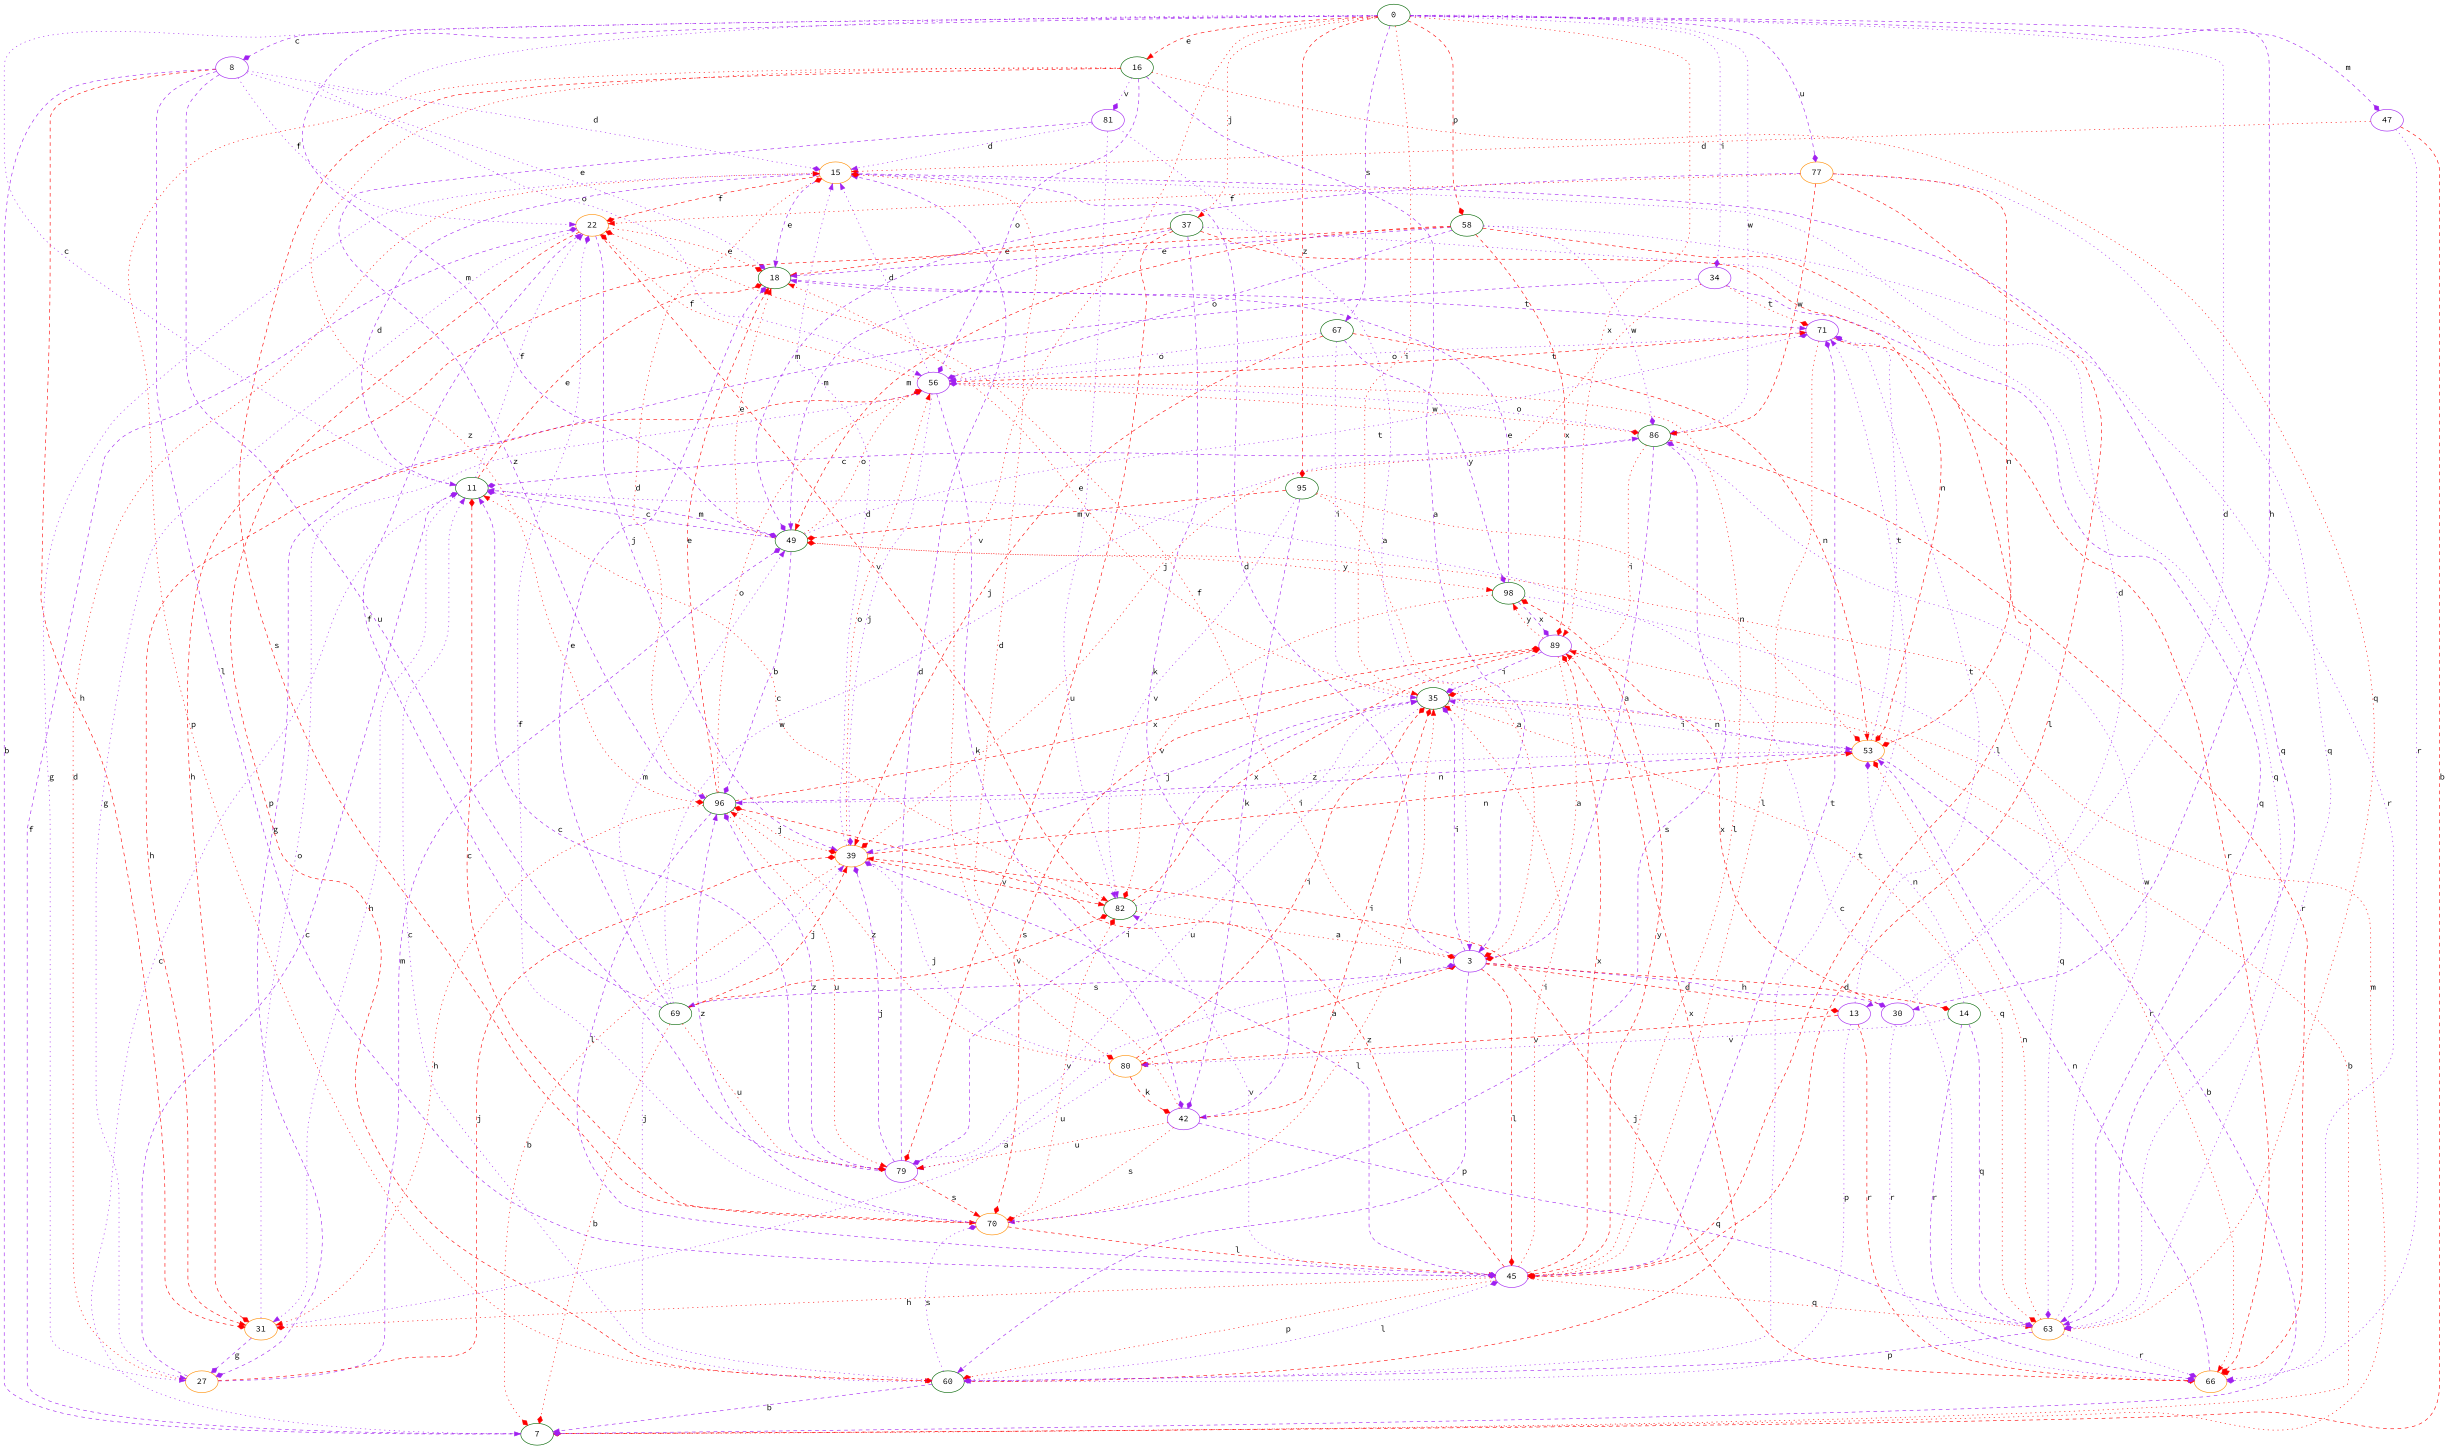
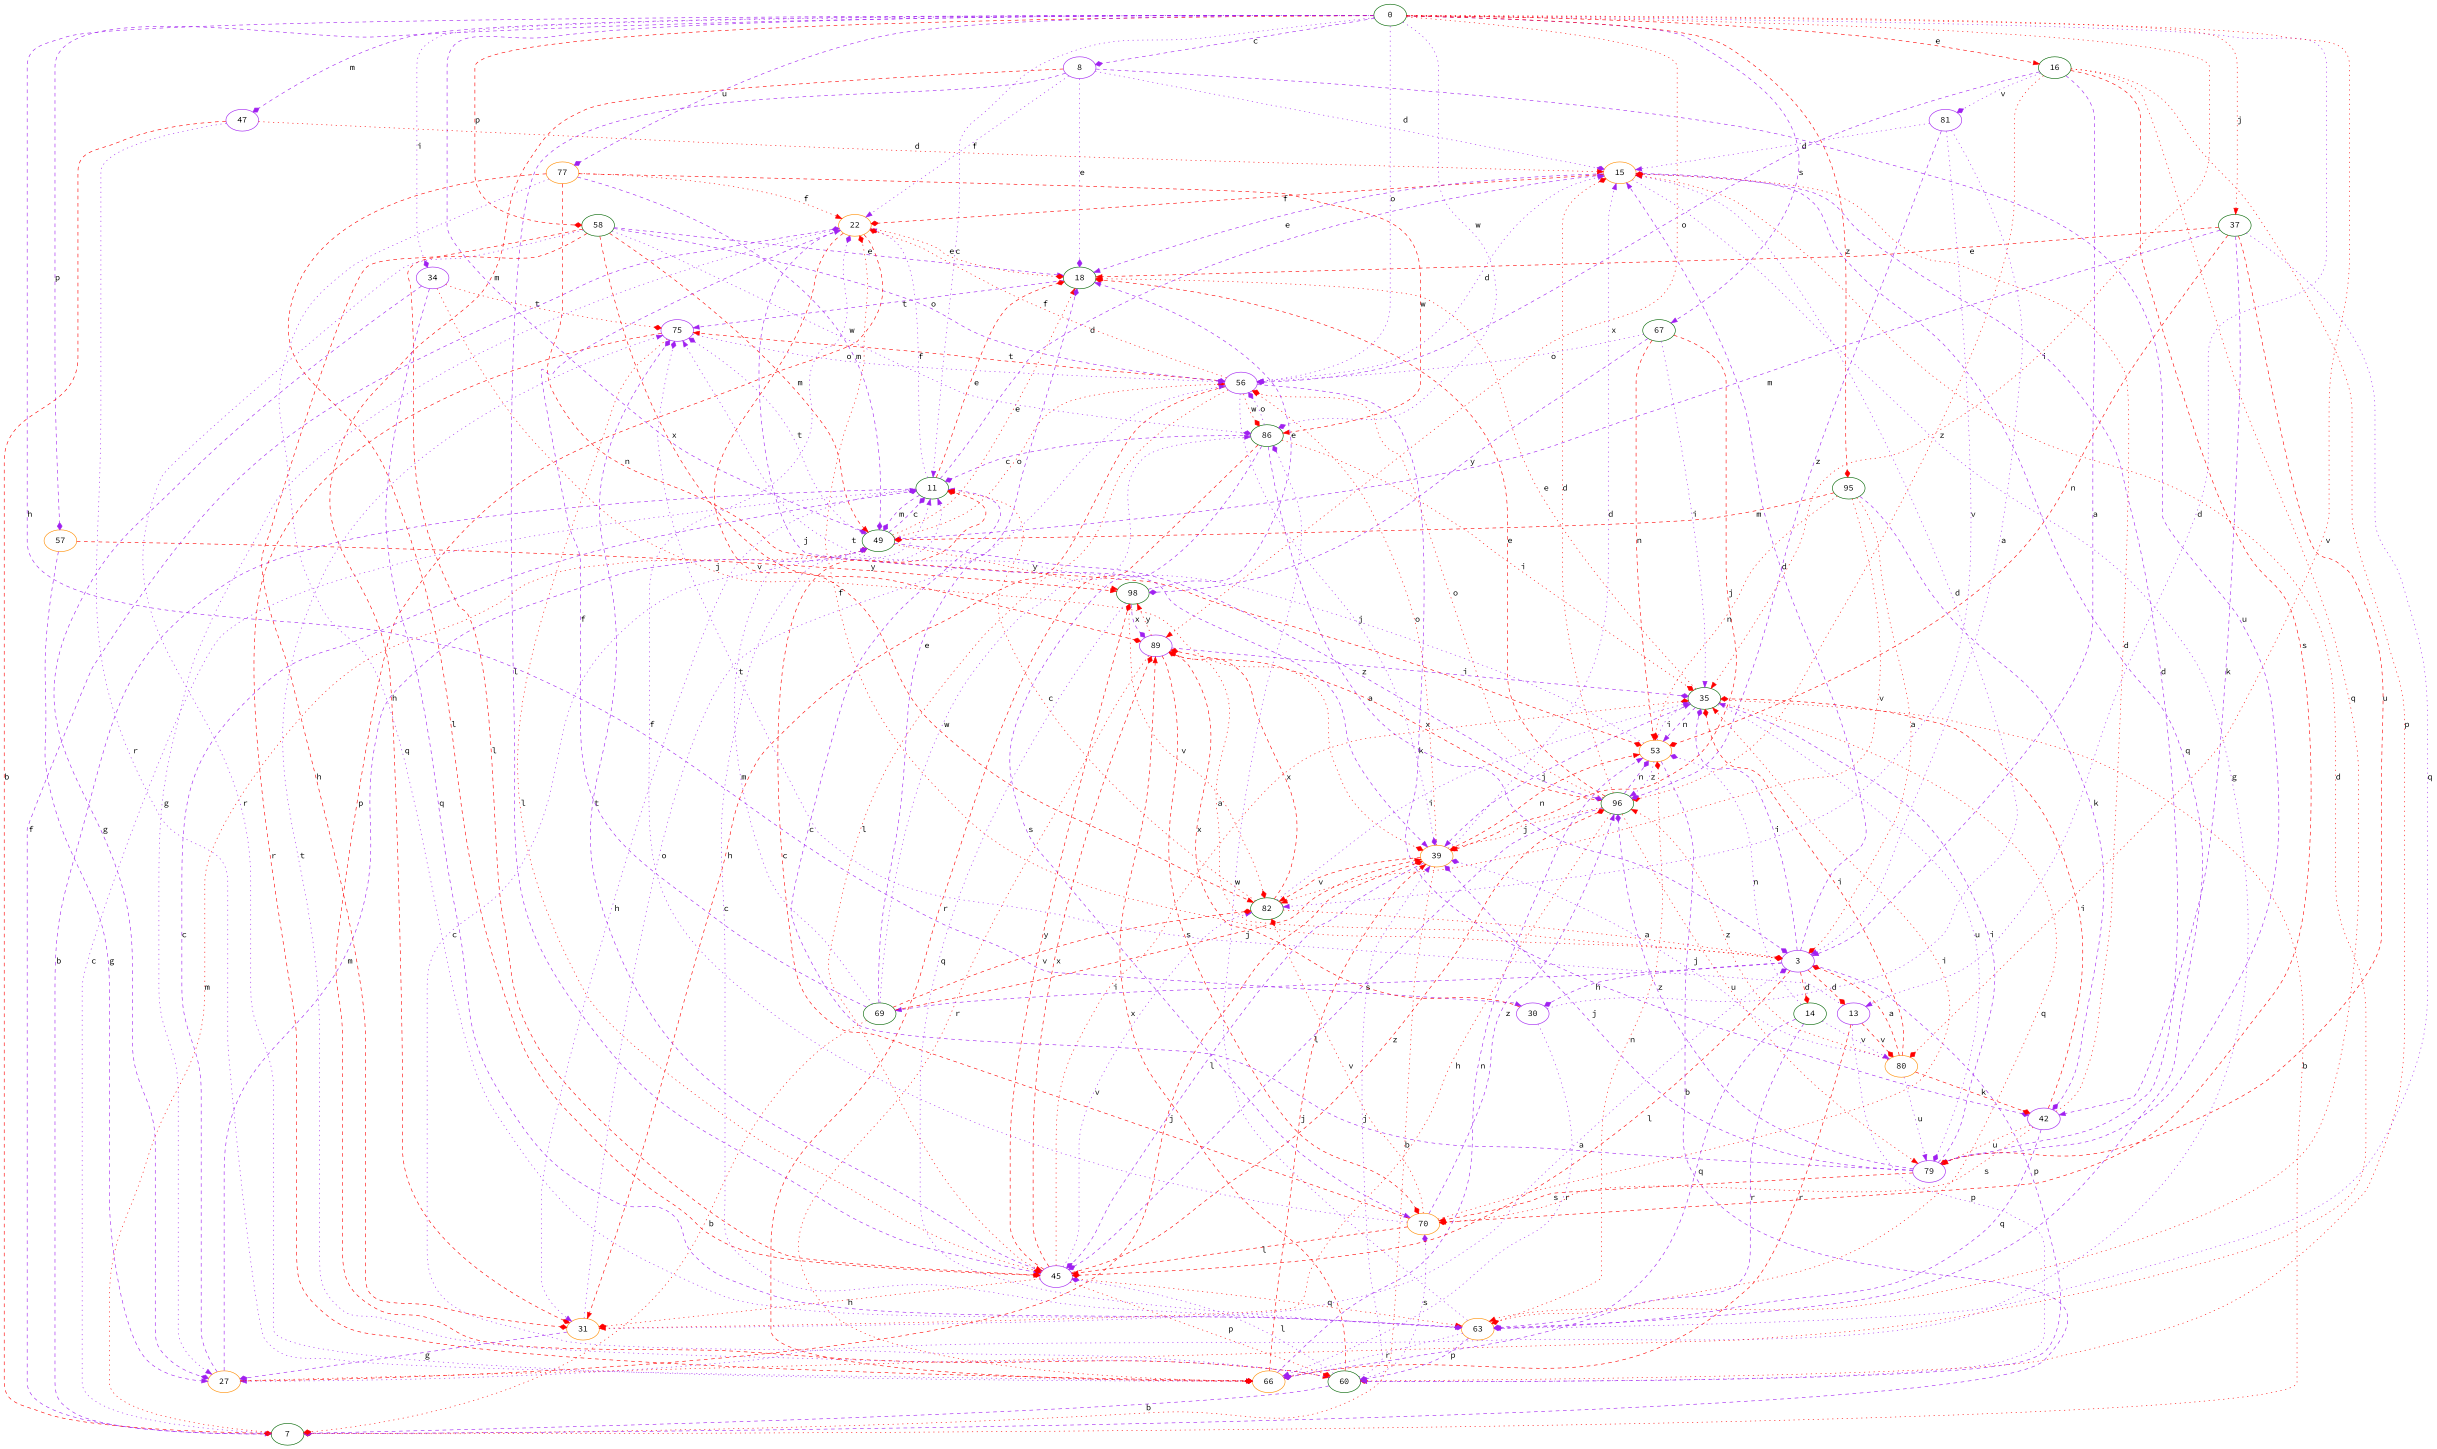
(1822, 330) -> (677, 330)
none -> (60, 541)
(776, 672) -> (1365, 672)
(1161, 679) -> (1706, 806)
(4, 911) -> (111, 730)
(761, 1127) -> none
